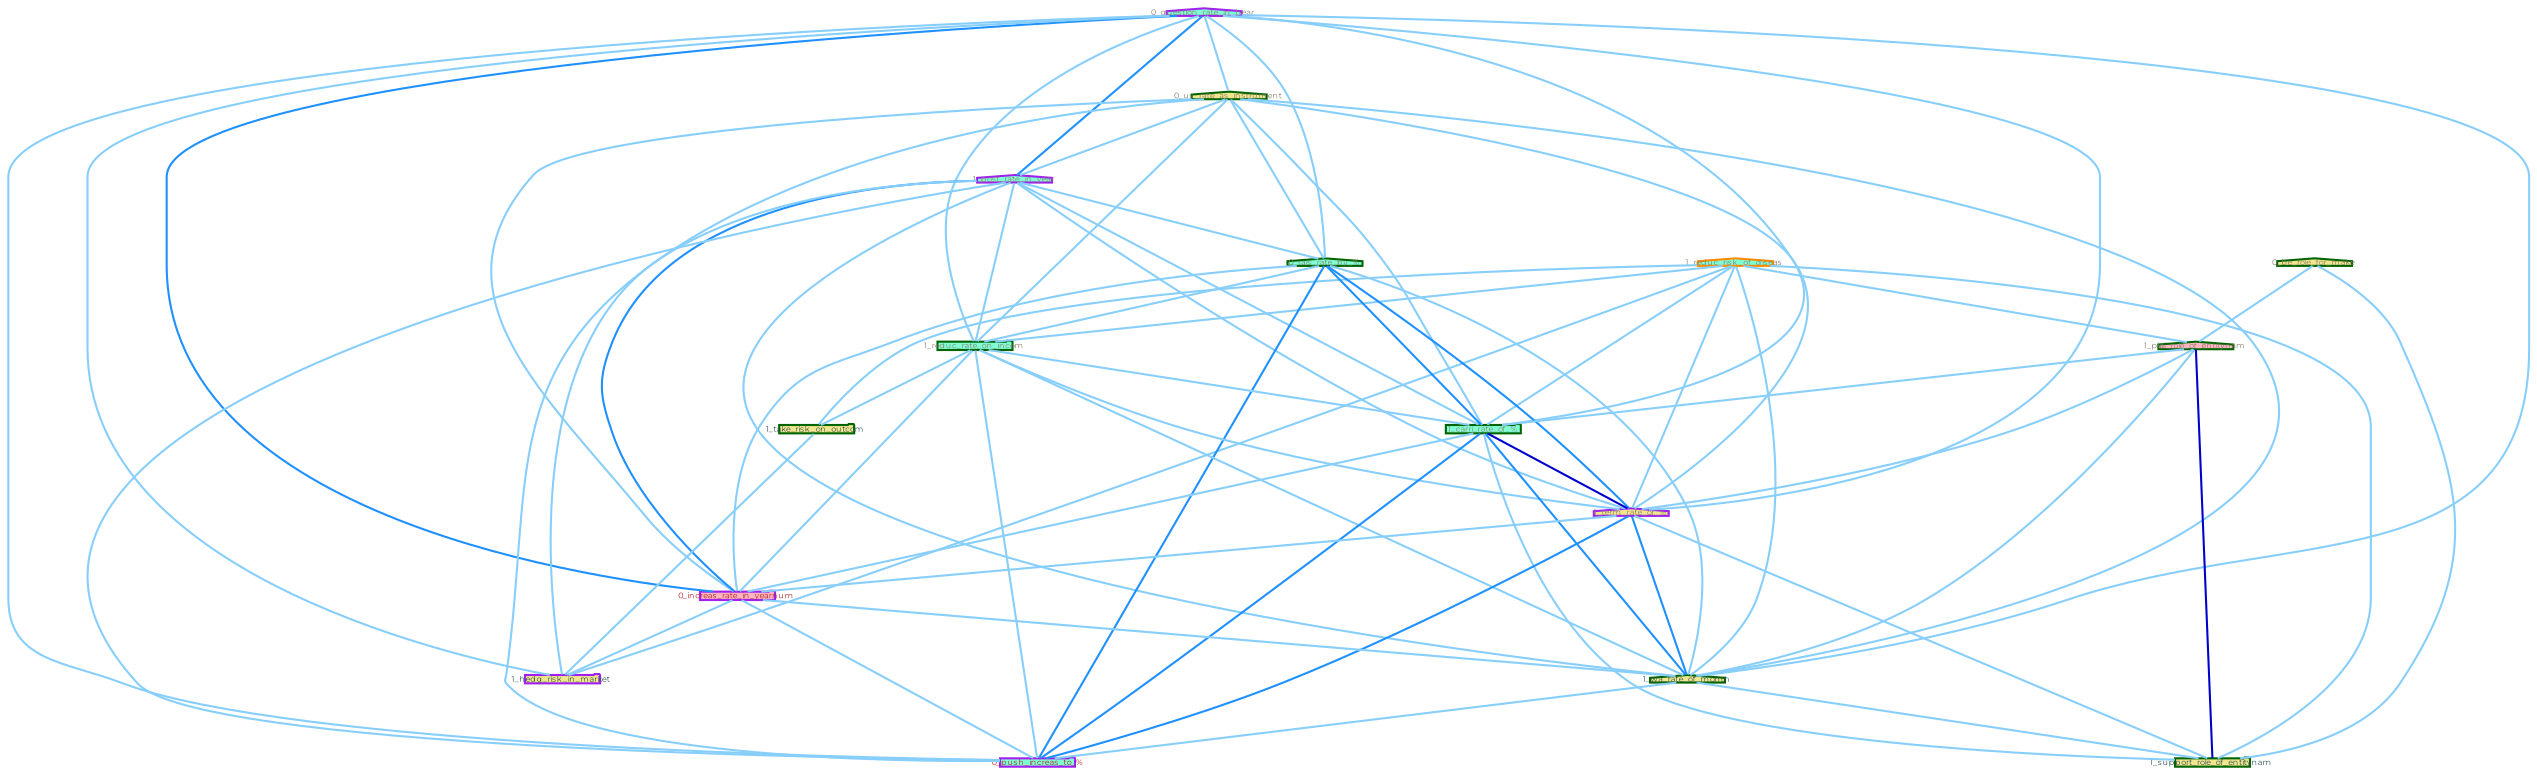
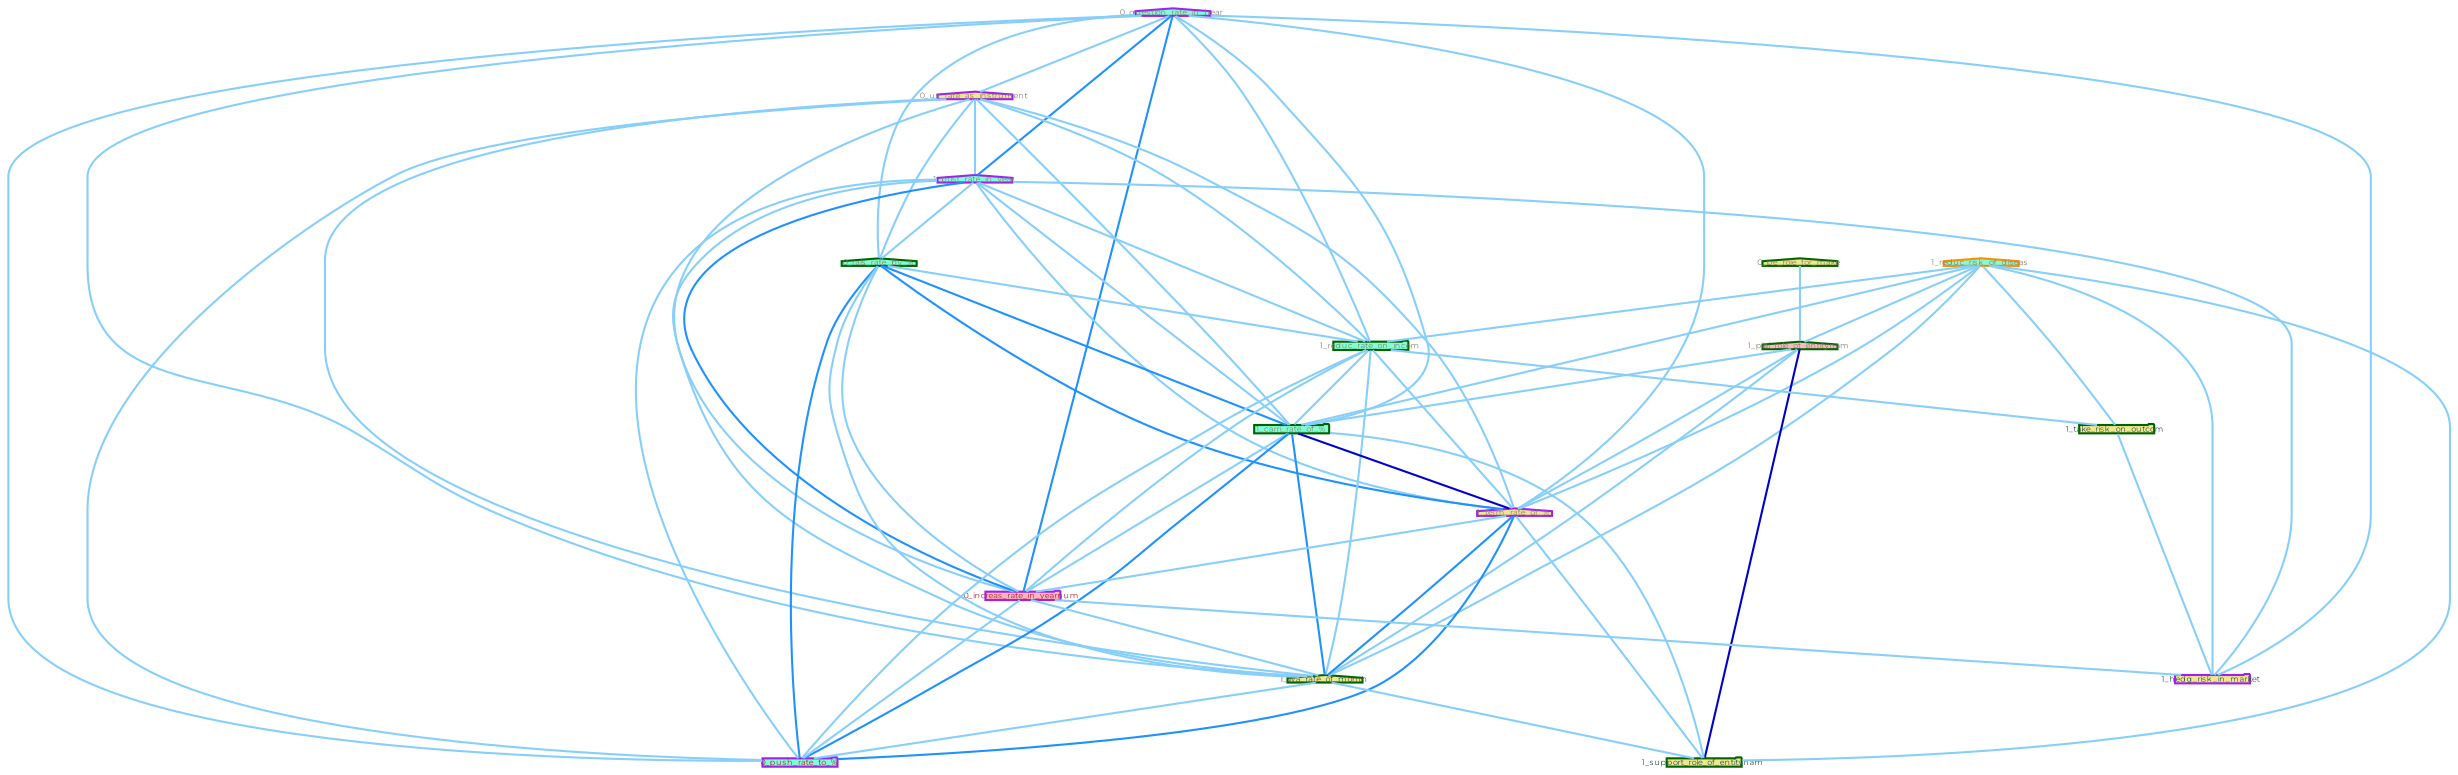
(1229, 96) -> (975, 96)
(2454, 548) -> none
(1038, 762) -> (800, 762)
